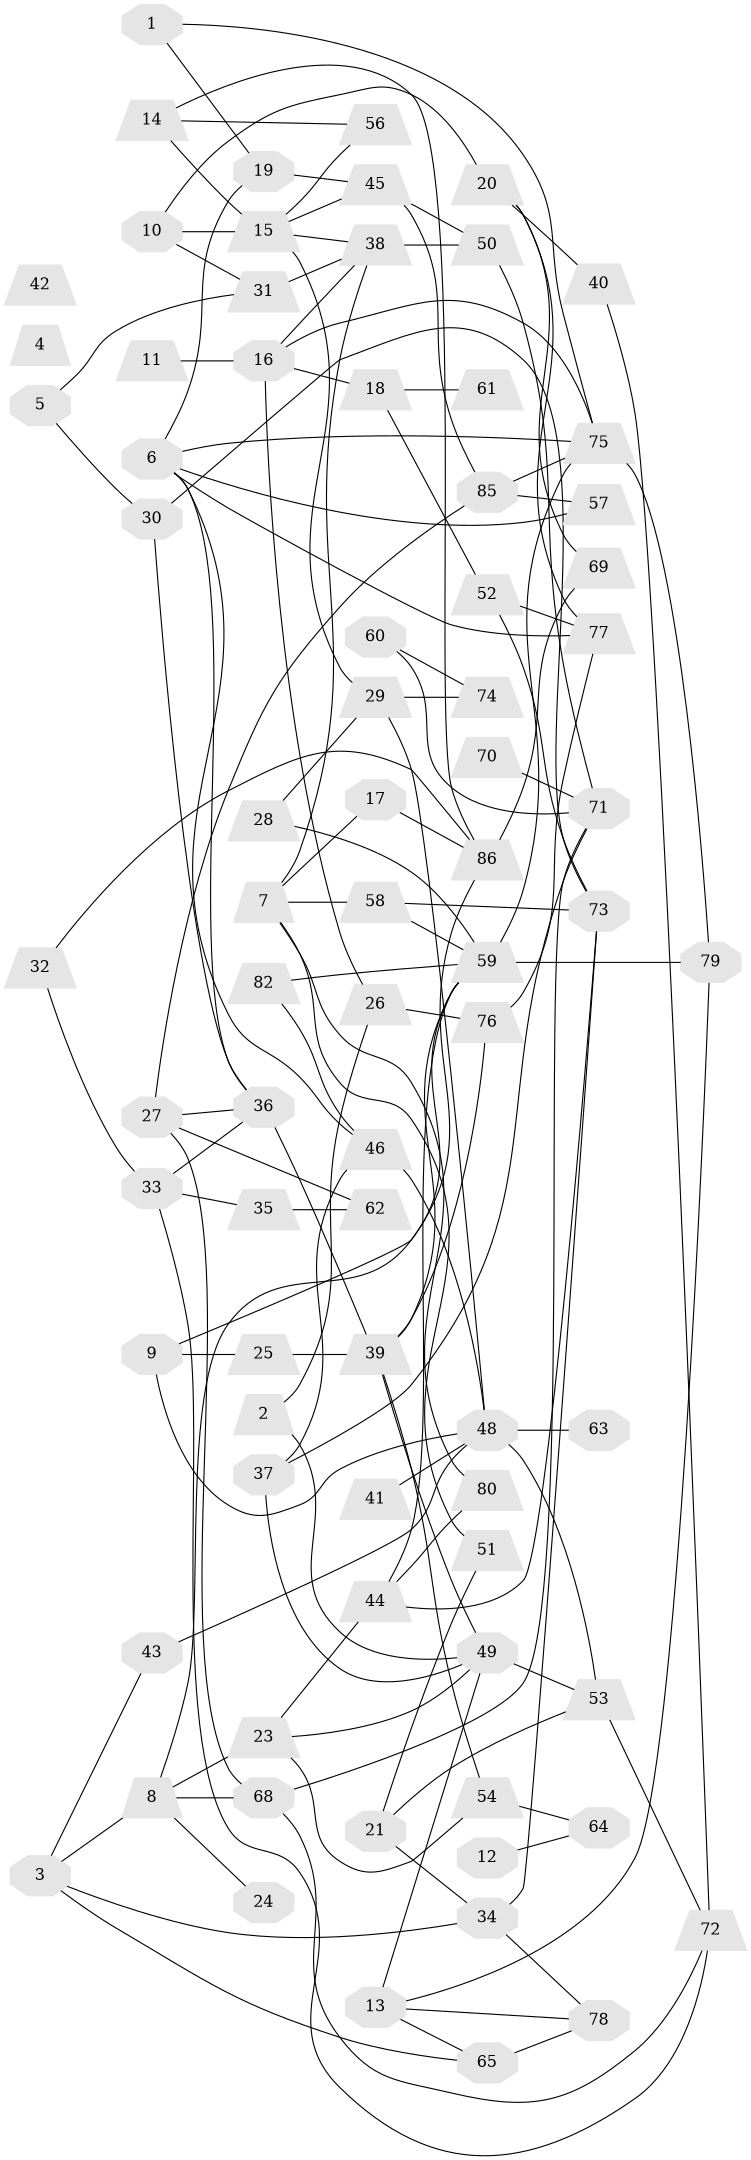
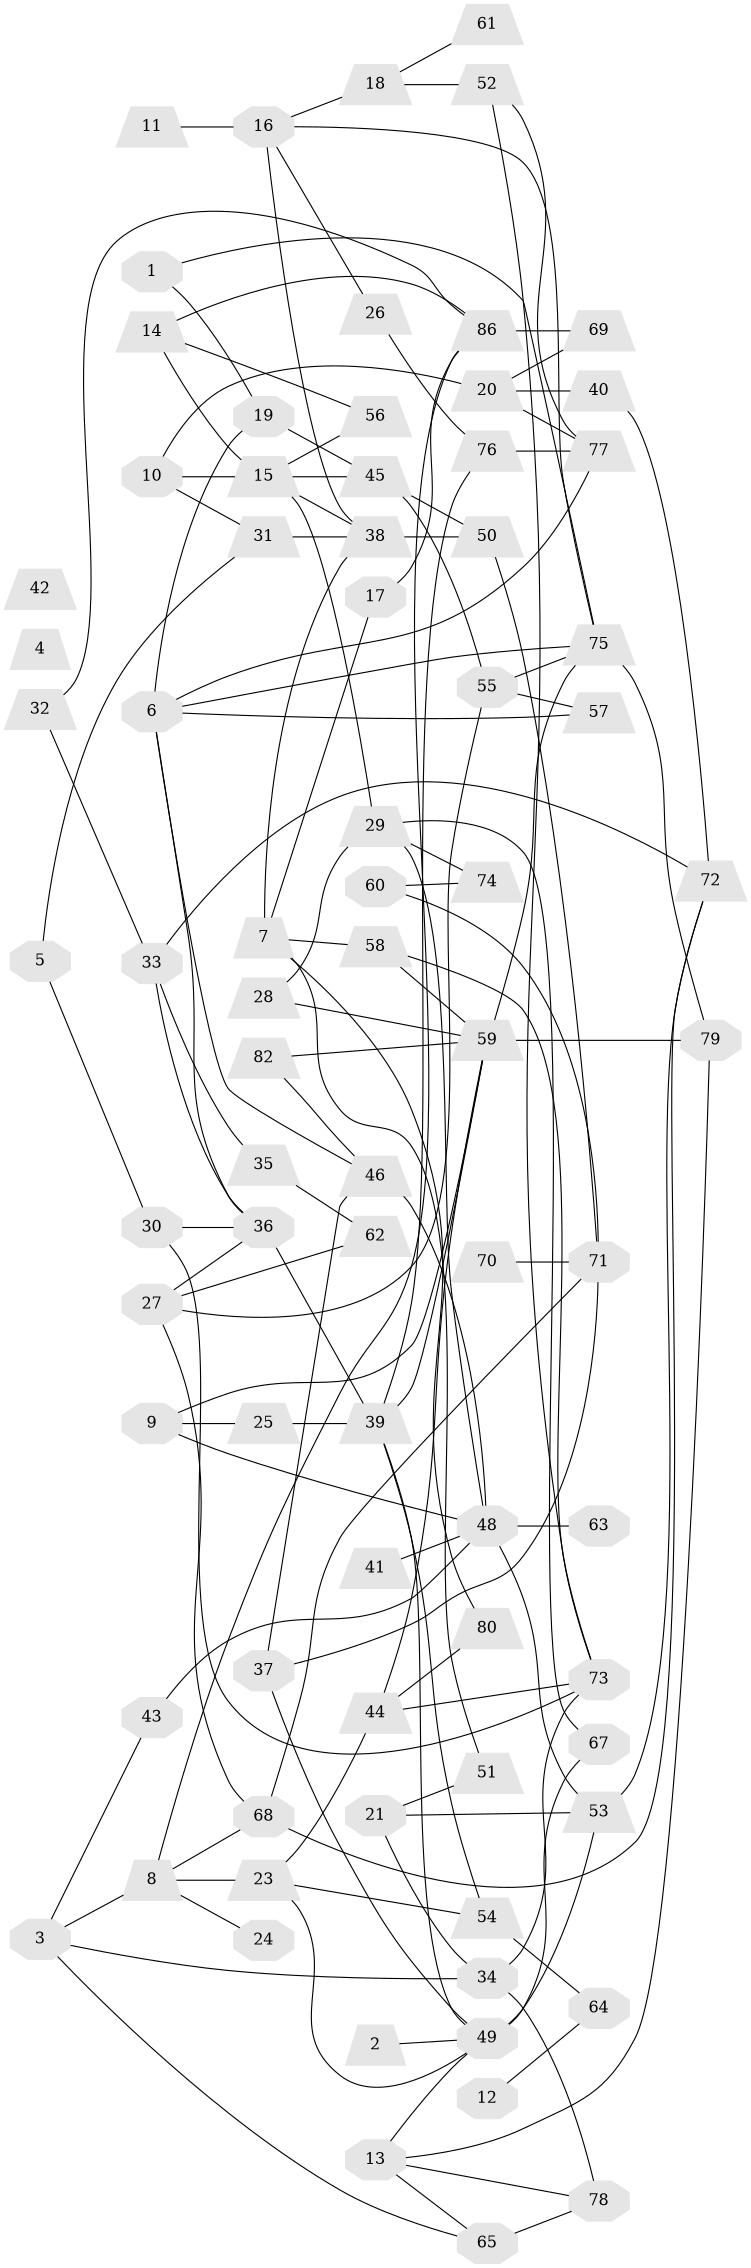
(487, 492) -> (487, 687)
(331, 1227) -> none
none -> (599, 1744)
